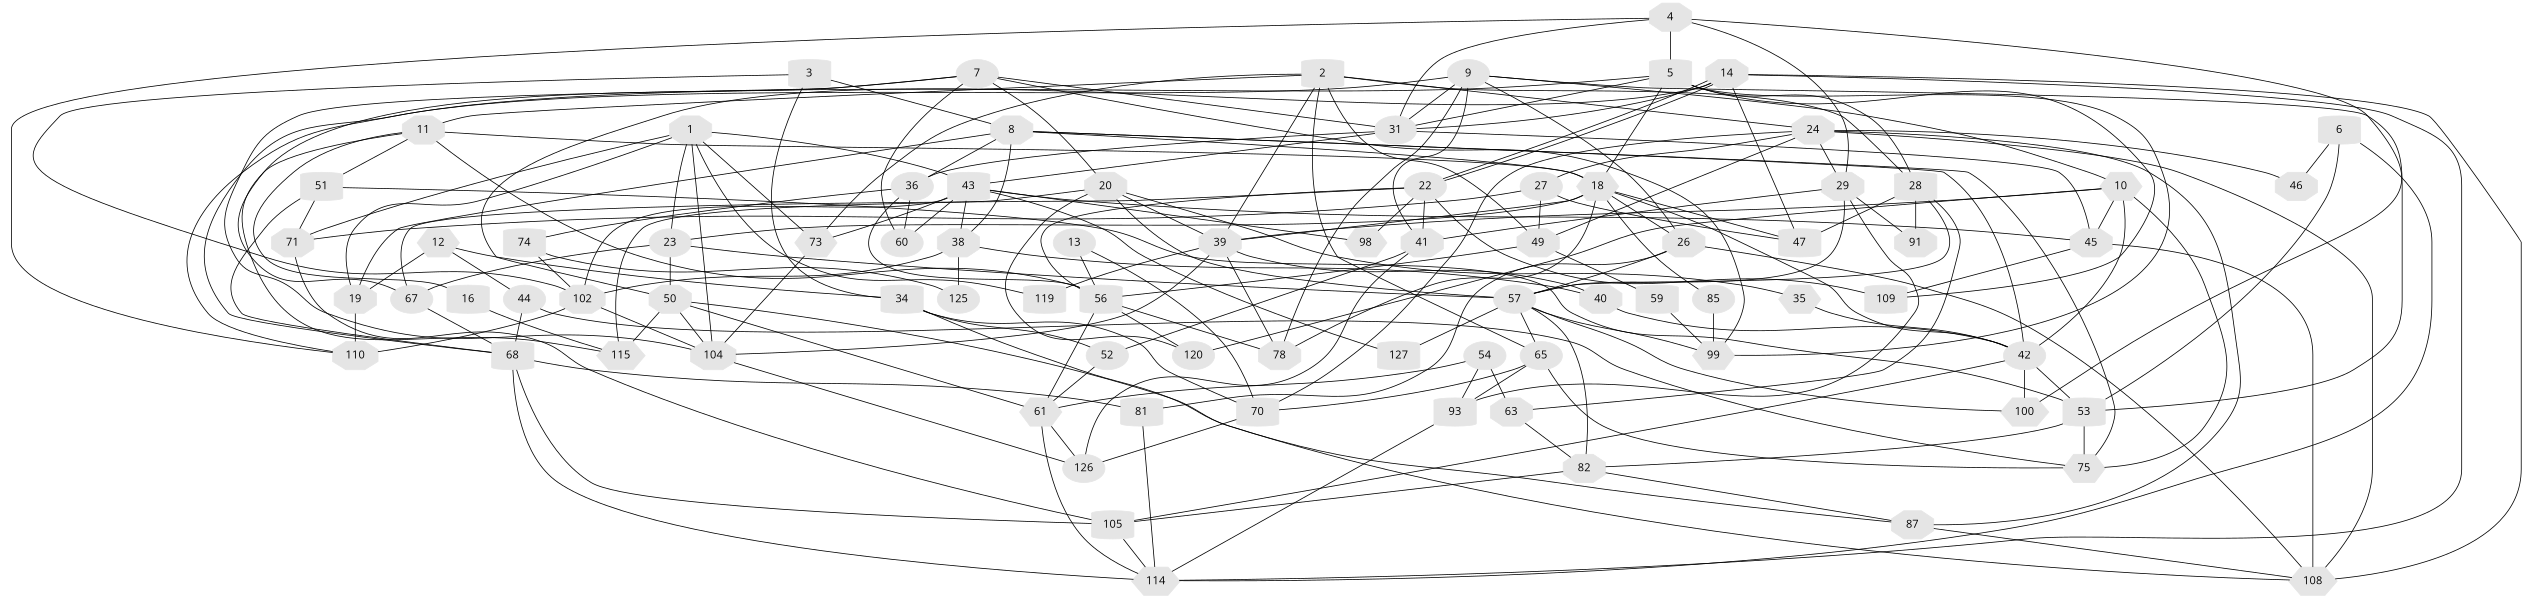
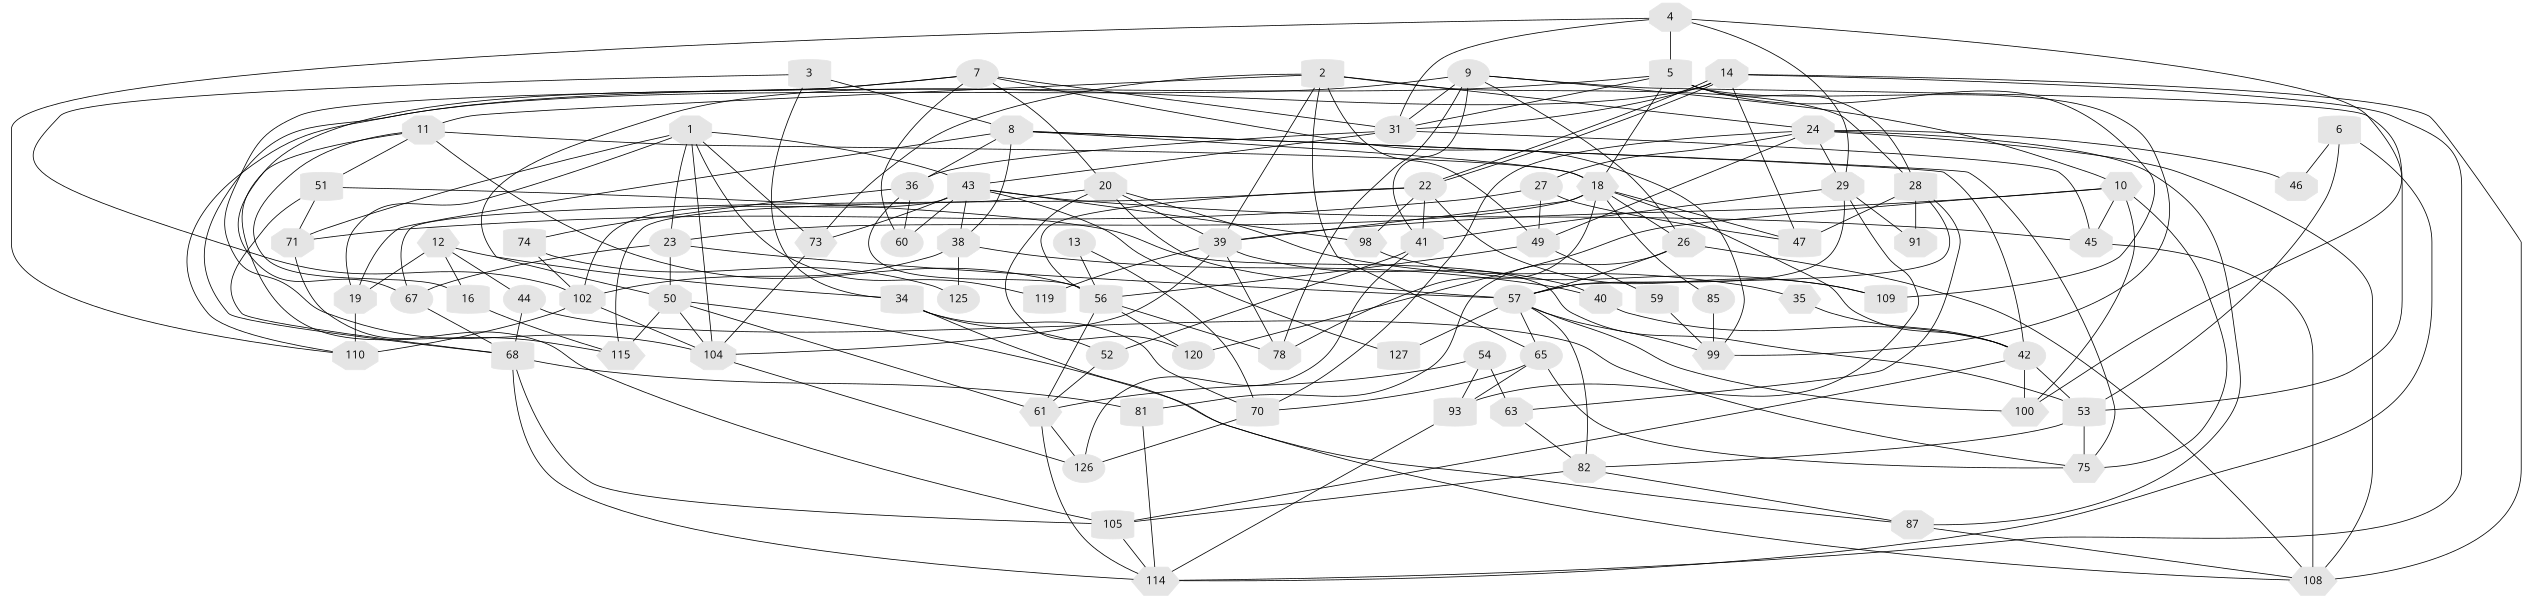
none -> (451, 267)
(1989, 271) -> (1622, 278)
(2104, 284) -> (2110, 310)
